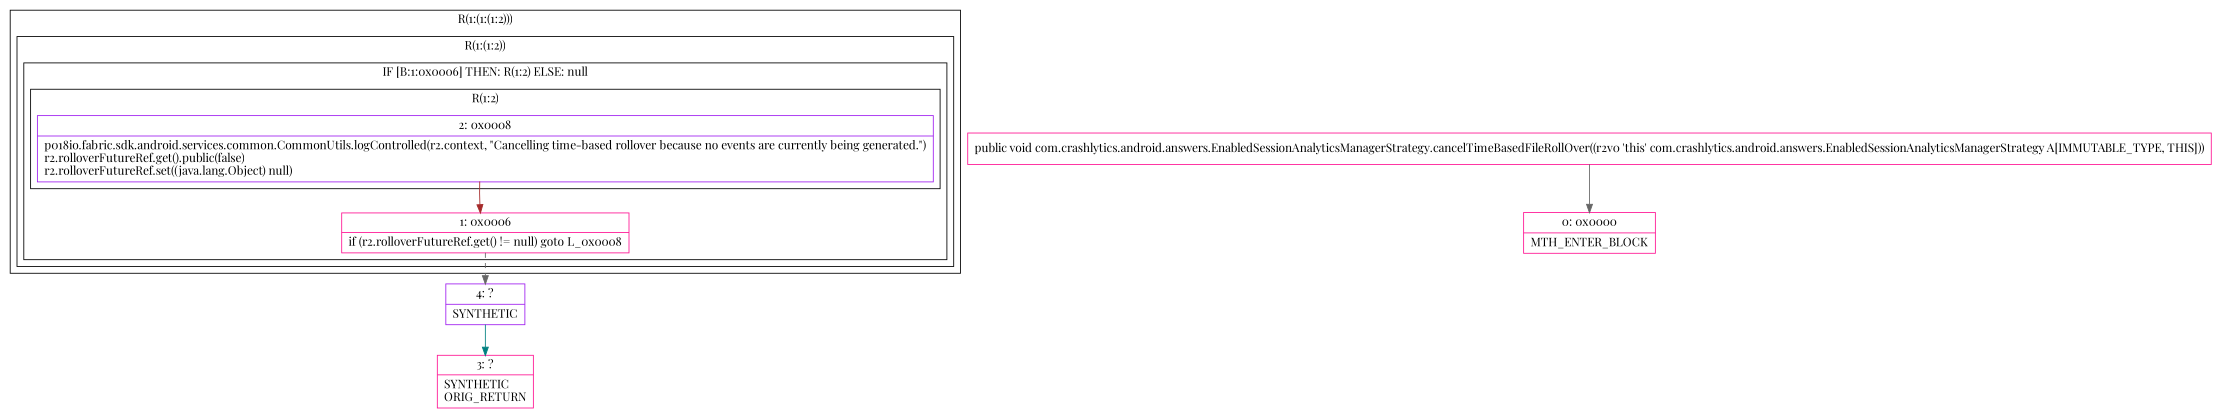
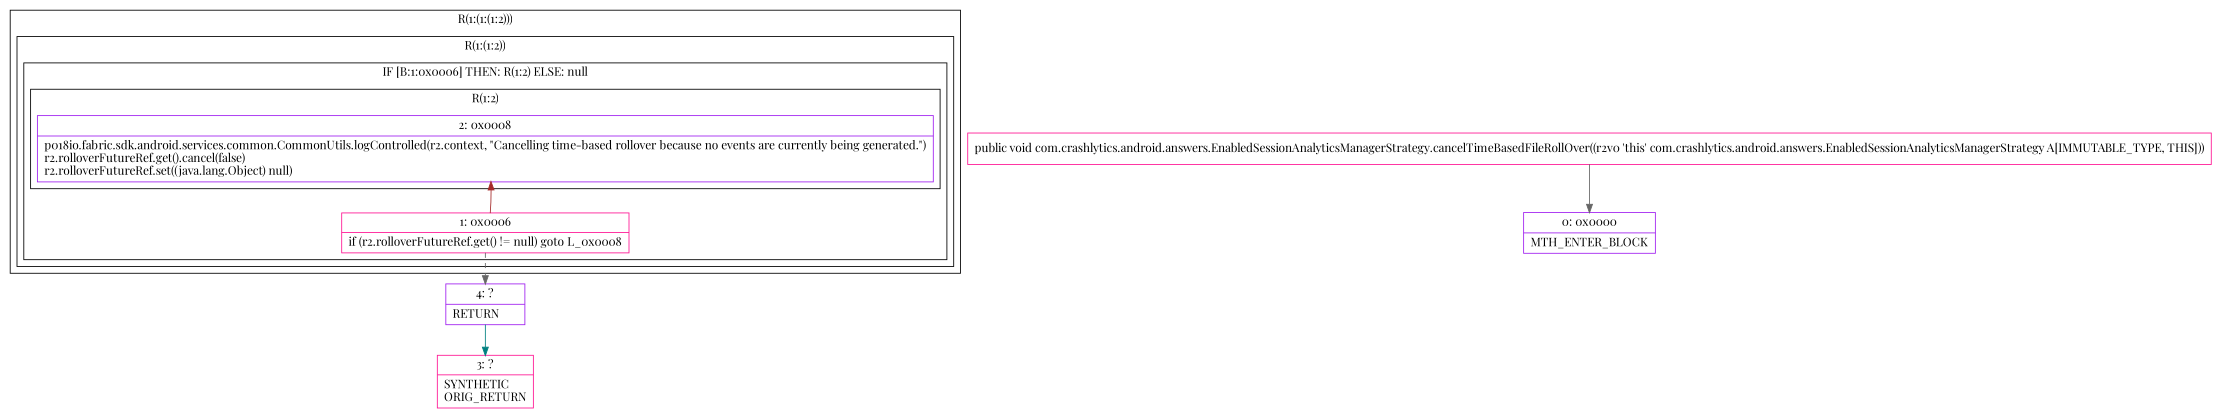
(145, 159) -> (145, 159)
(480, 194) -> (491, 202)
(1590, 233) -> (1590, 233)
(485, 314) -> (476, 314)
